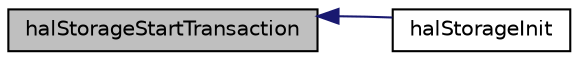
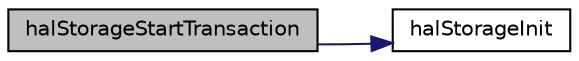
(365, 17) -> (344, 44)
